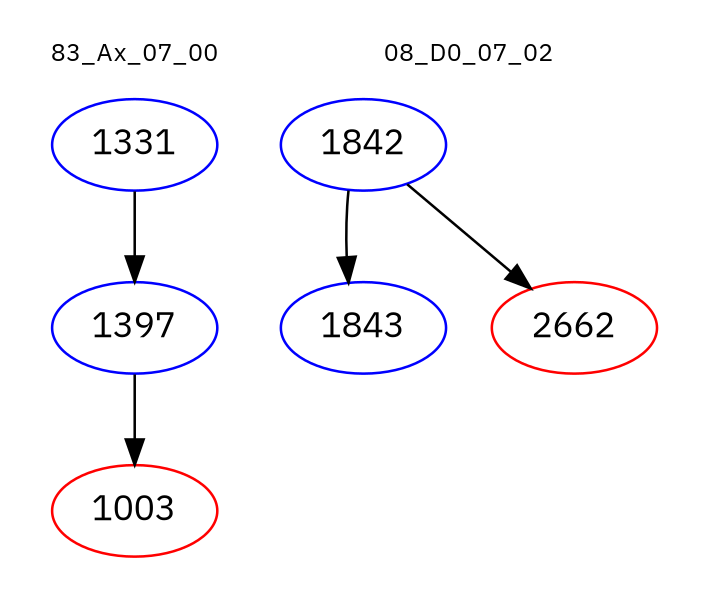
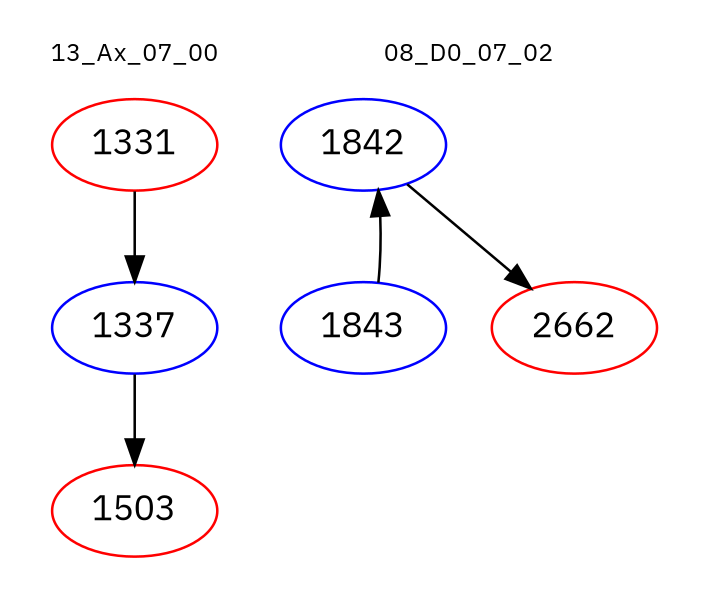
(136, 55) -> (136, 55)
(135, 145) -> (135, 145)
(346, 224) -> (380, 250)
(135, 328) -> (135, 328)
(135, 511) -> (135, 511)
